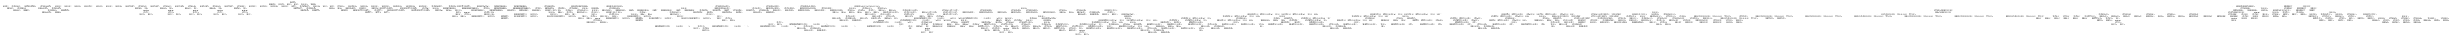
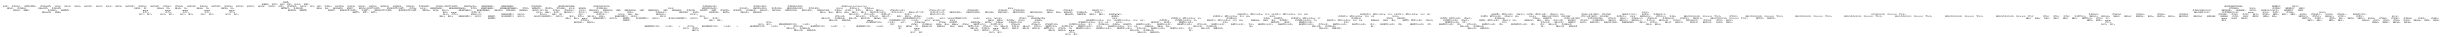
(179, 6) -> none
